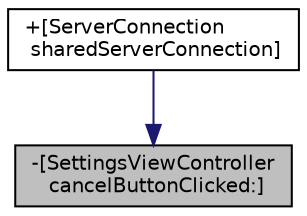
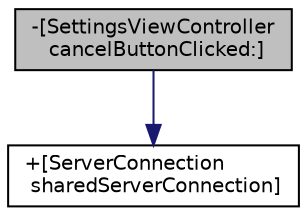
(154, 97) -> (154, 97)
